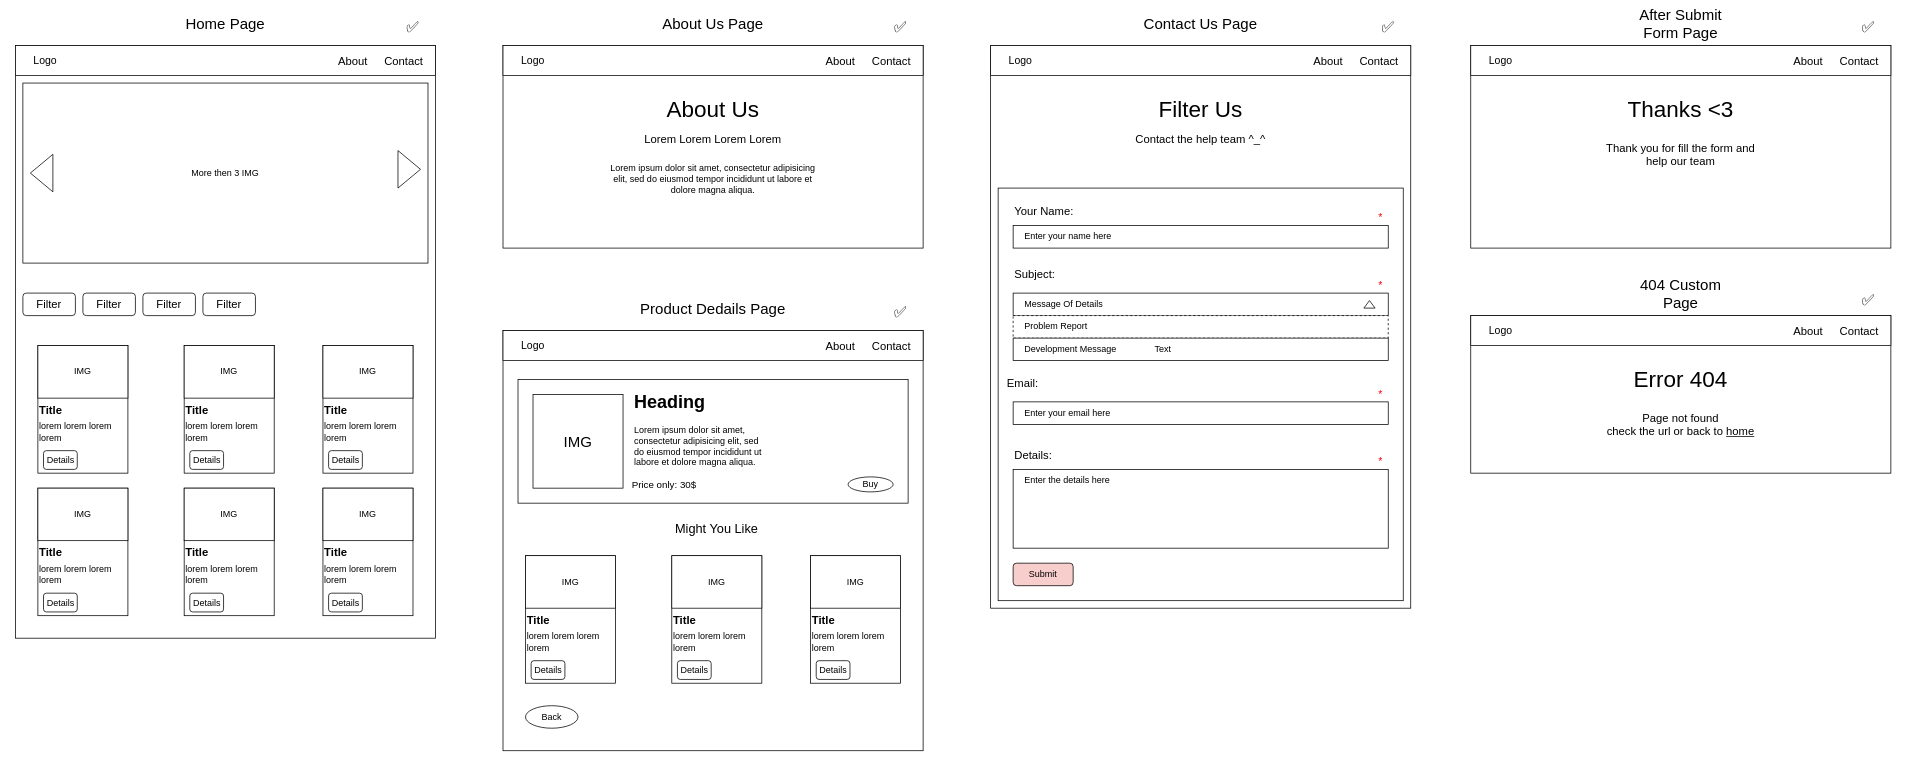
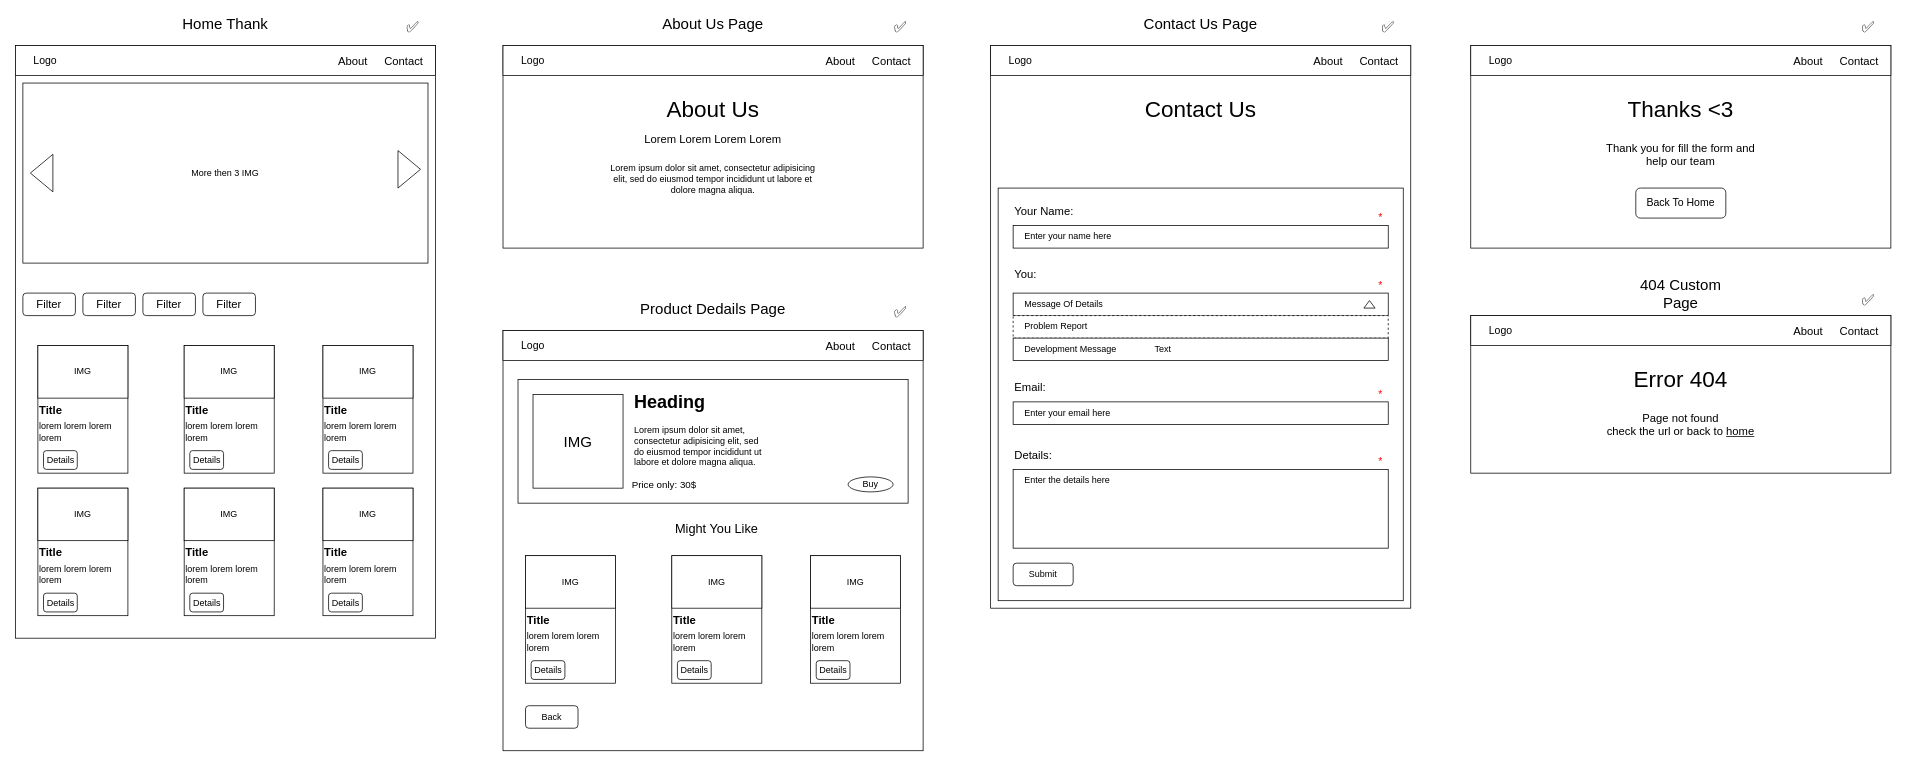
(225, 23) -> (225, 23)
(1680, 23) -> none
(1200, 109) -> (1200, 109)
(1200, 139) -> none
none -> (1680, 203)
(1033, 274) -> (1023, 274)
(1039, 383) -> (1047, 387)
(1043, 574) -> (1043, 574)
(552, 717) -> (552, 717)
